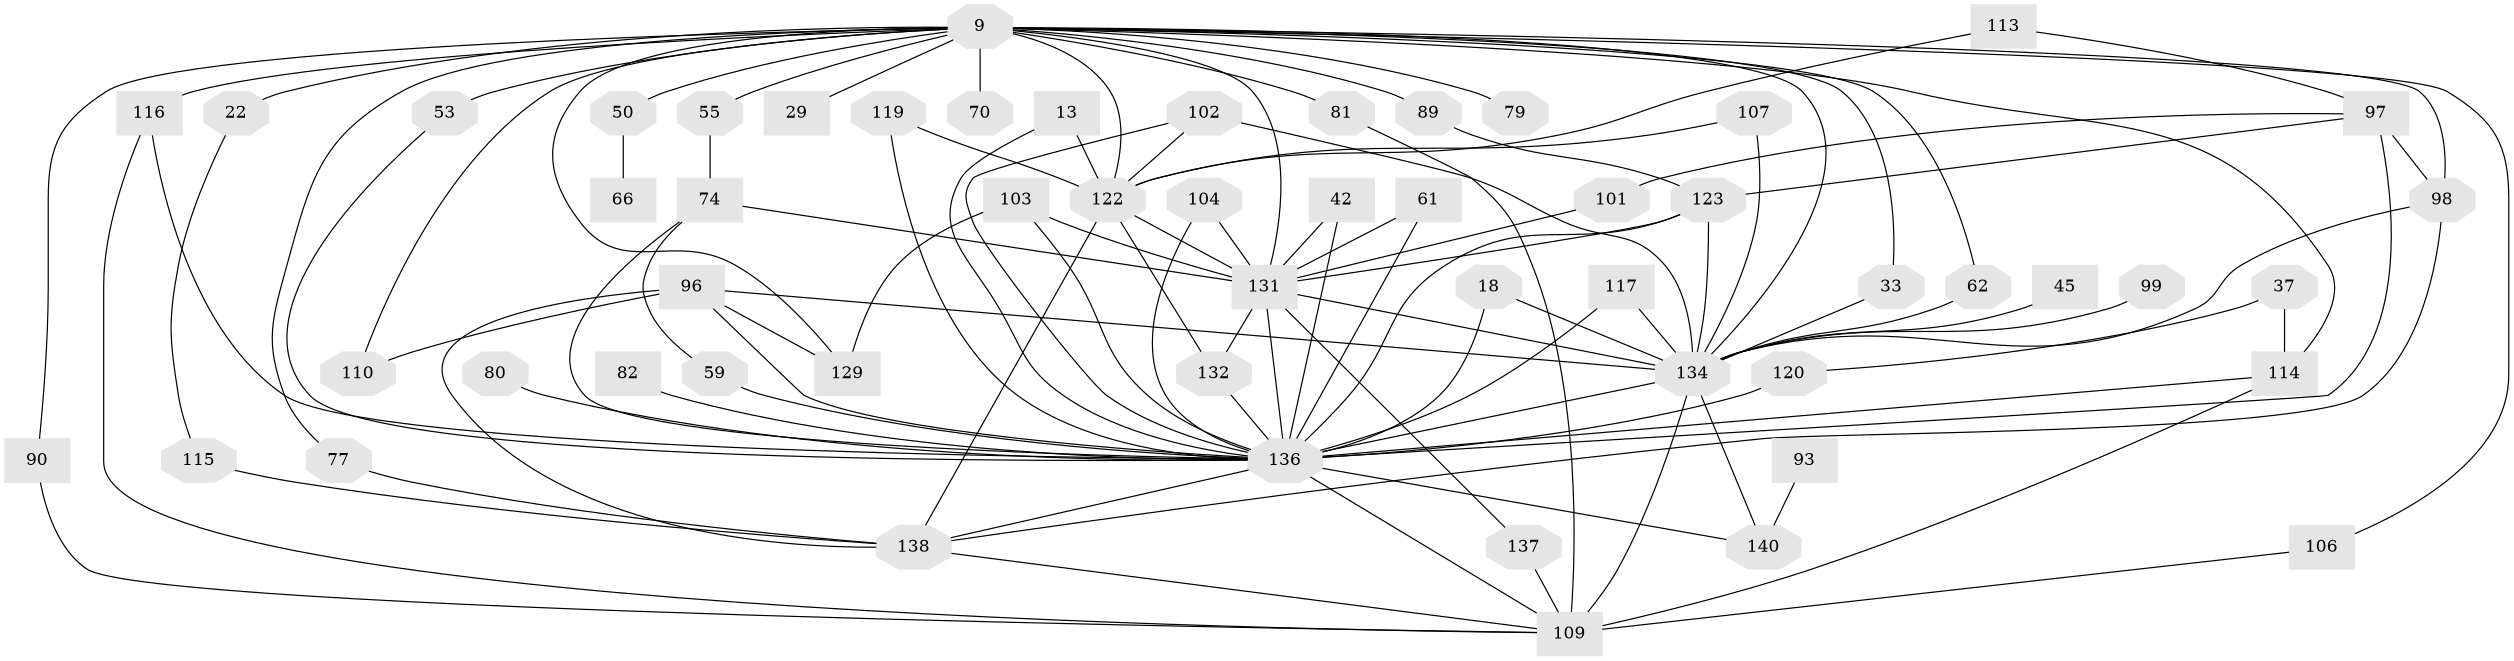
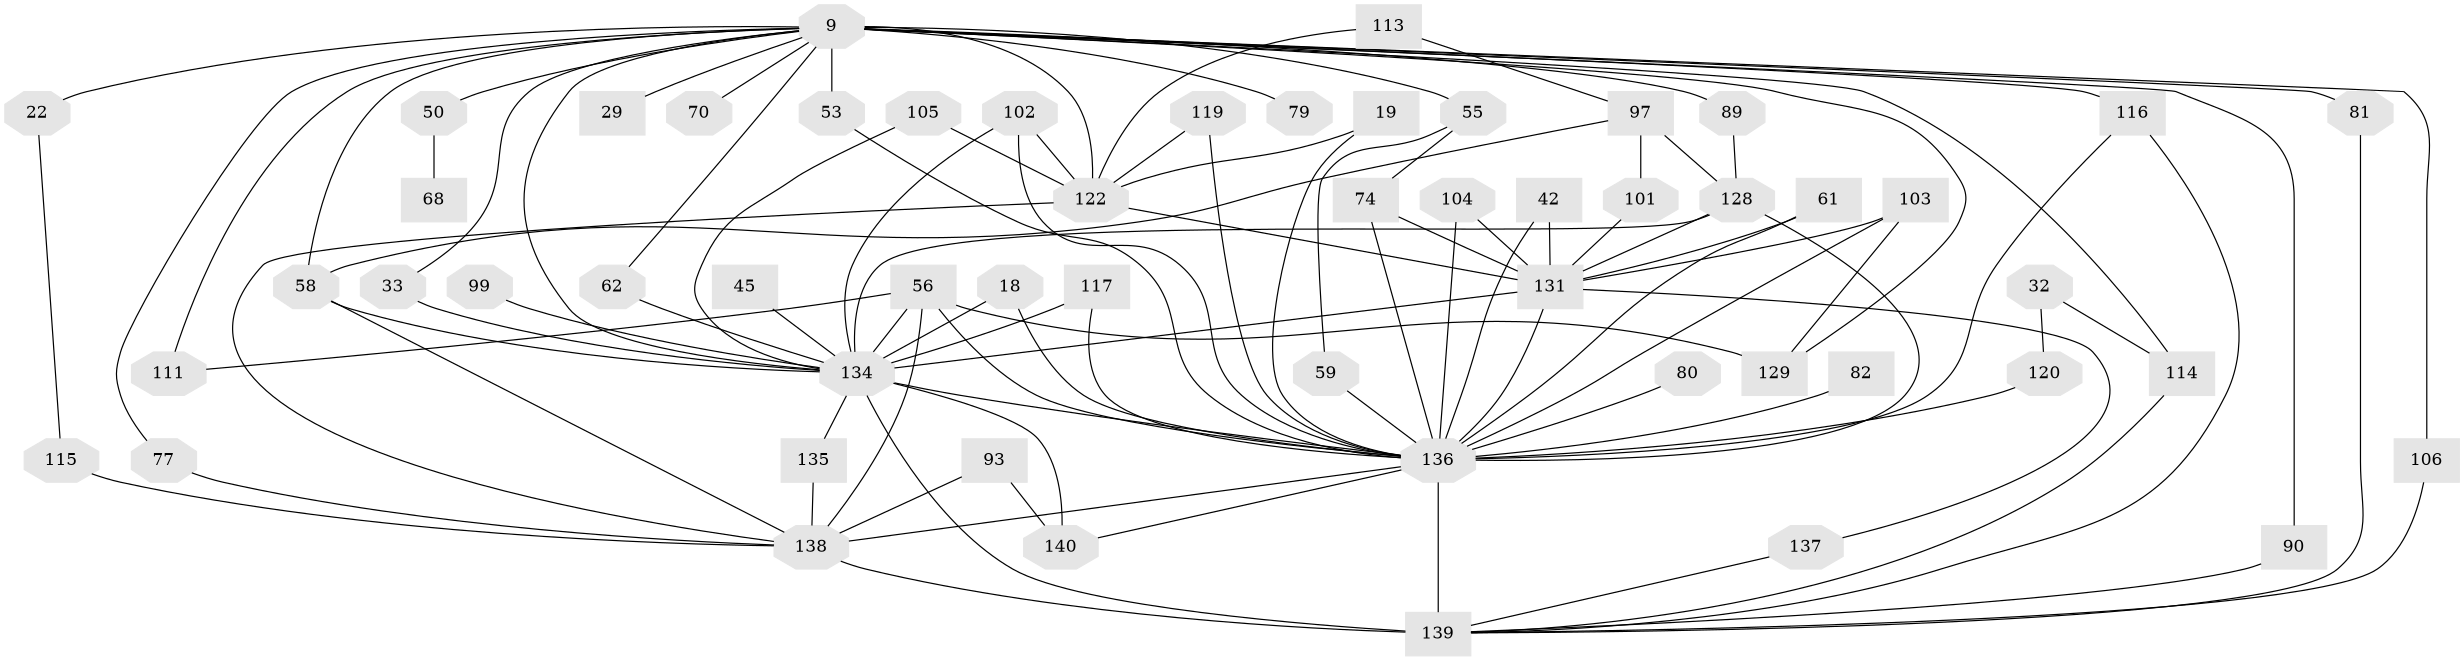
(1250, 90) -> none
(1067, 113) -> (1386, 113)
(1754, 113) -> (923, 113)
(623, 200) -> (434, 200)
(1708, 200) -> (1737, 200)
(2442, 200) -> (306, 287)
(643, 284) -> (1319, 196)
(692, 287) -> (923, 287)
(2285, 287) -> (2040, 287)
(358, 374) -> (169, 374)
(1214, 374) -> none
(1787, 417) -> none
(1965, 418) -> none
none -> (814, 461)
none -> (901, 505)
(1570, 634) -> (1438, 634)
